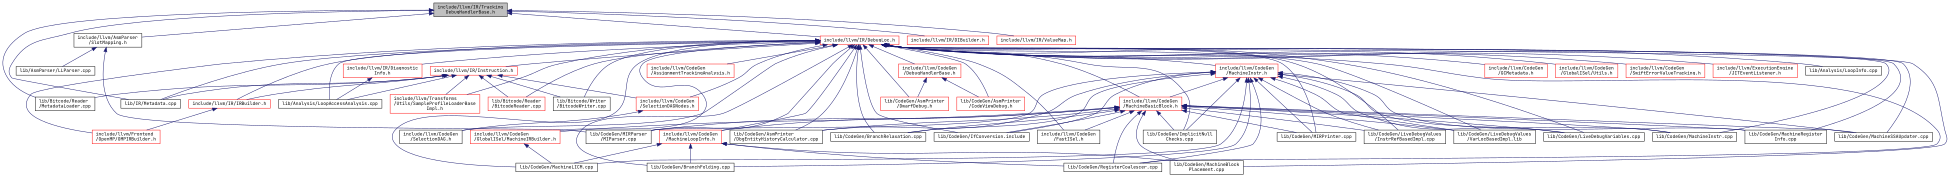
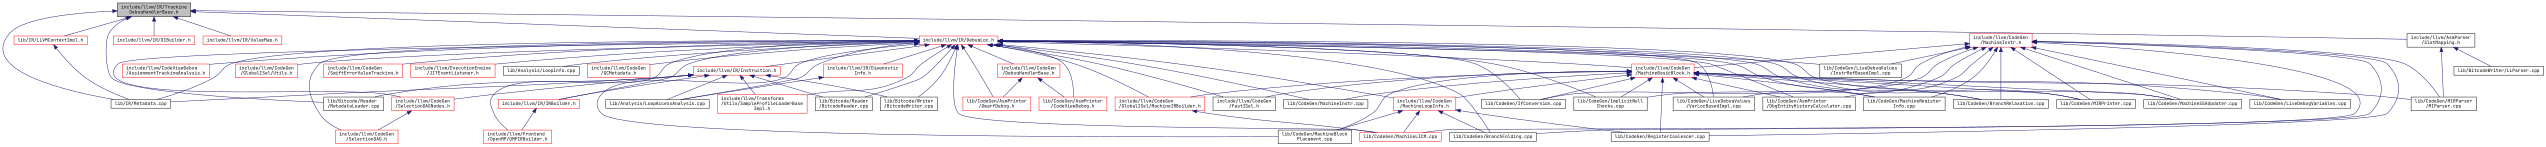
none -> (51, 40)
(1051, 56) -> none
(1346, 64) -> none
(56, 71) -> (2499, 71)
(691, 71) -> (166, 71)
(1822, 88) -> none
(517, 104) -> (844, 104)
(787, 114) -> none
(1275, 119) -> none
(1471, 126) -> none
(431, 137) -> (367, 137)
(982, 137) -> (1523, 104)
(1495, 137) -> (1714, 104)
(557, 167) -> (1400, 137)
